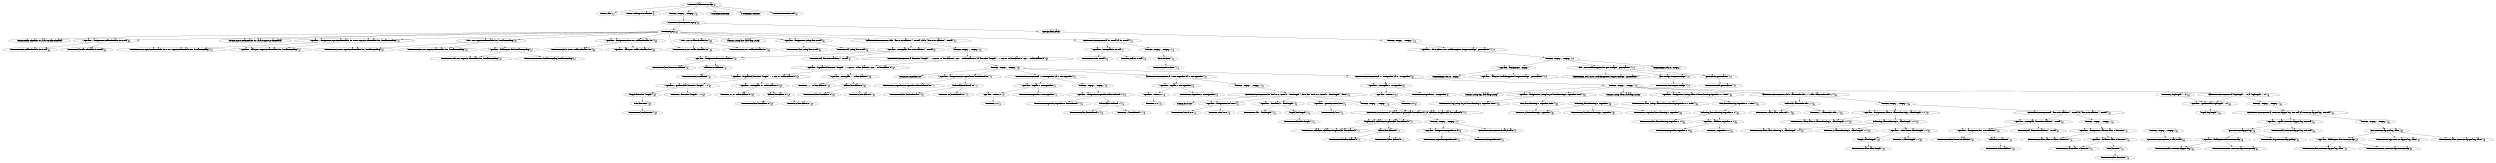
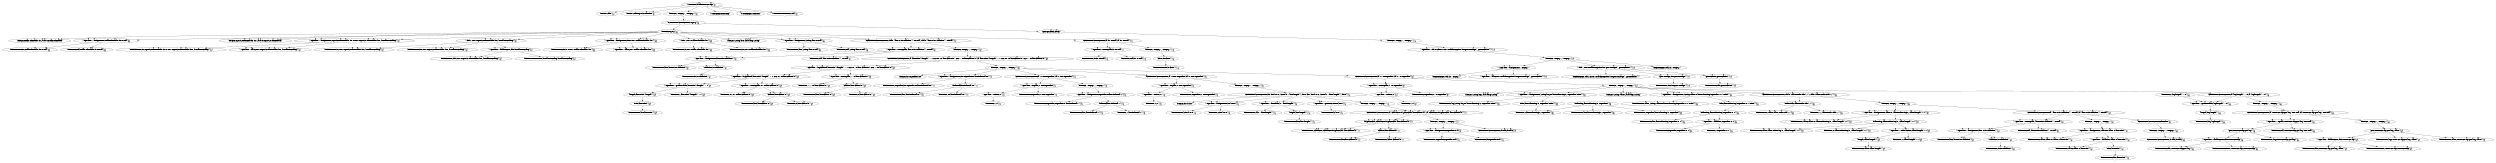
(672, 42) -> (682, 36)
none -> (2154, 122)
none -> (2210, 122)
